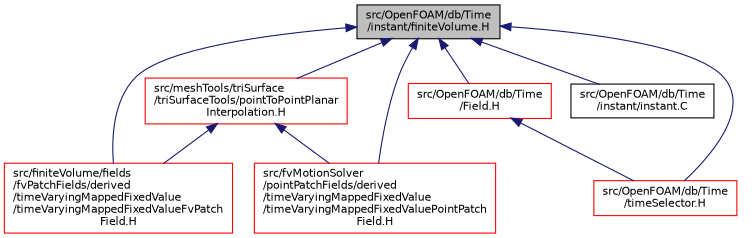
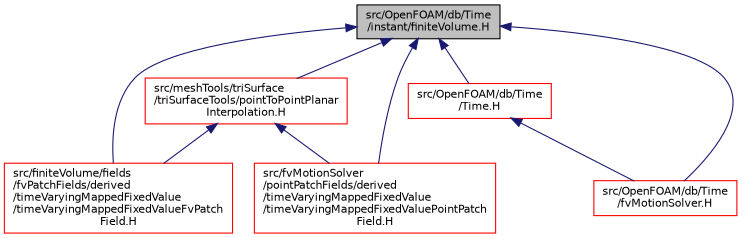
(480, 101) -> (480, 101)
(642, 101) -> none
(665, 198) -> (665, 198)
